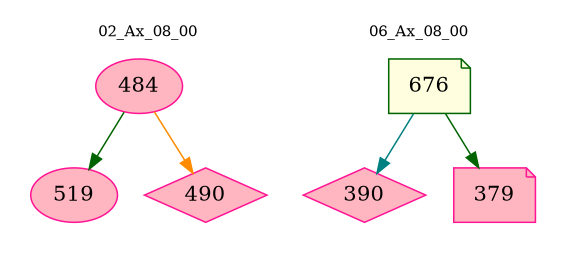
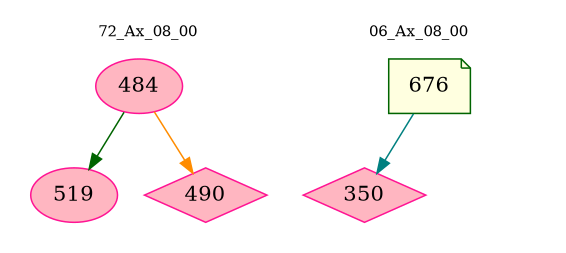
(148, 33) -> (148, 33)
(365, 195) -> (365, 195)
(495, 195) -> none
